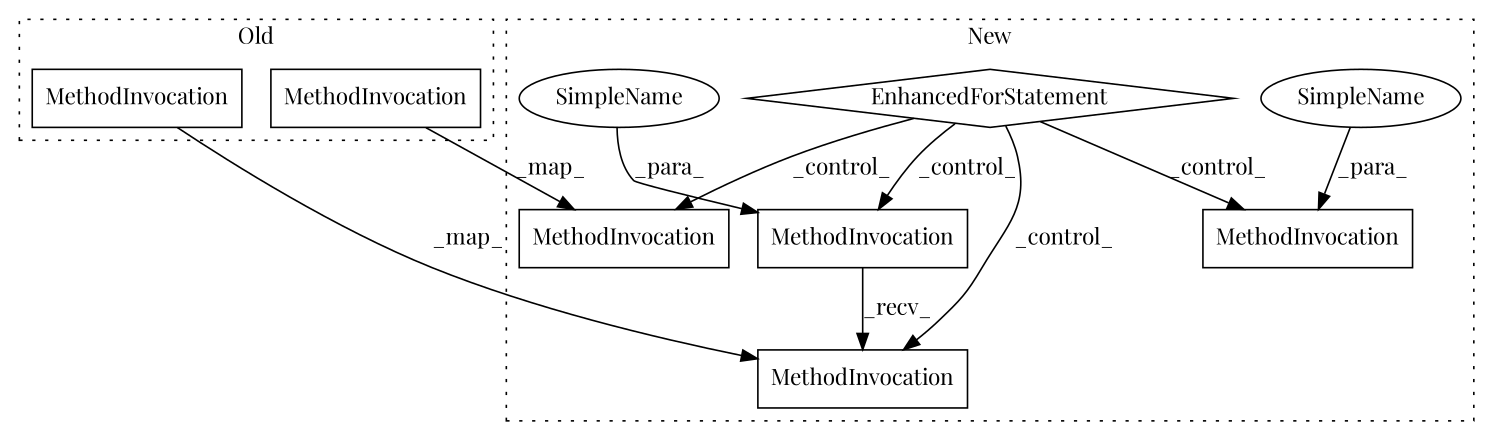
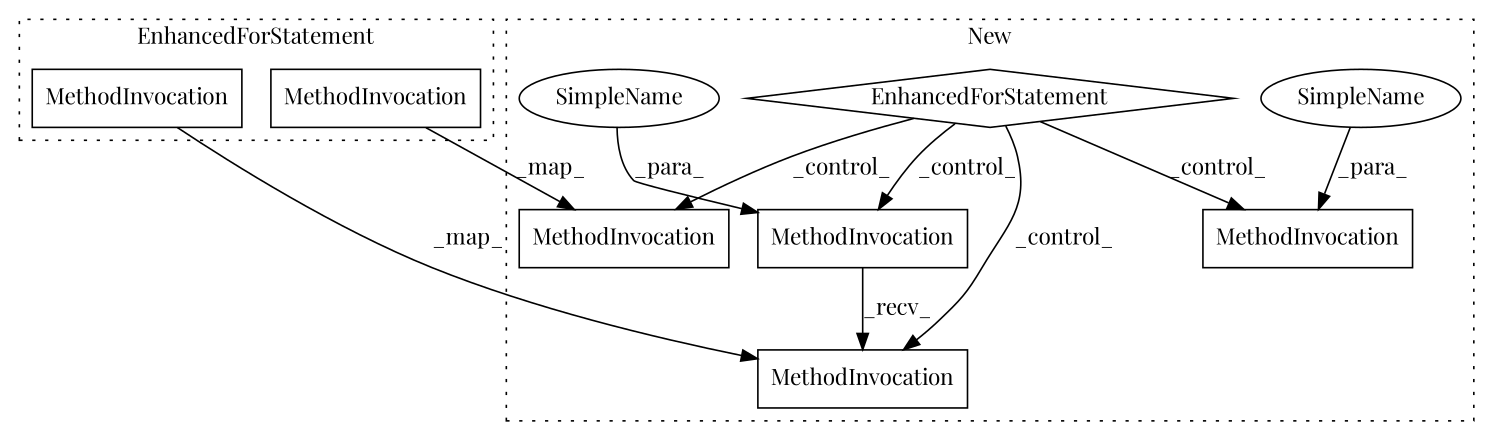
(256, 38) -> (256, 38)
